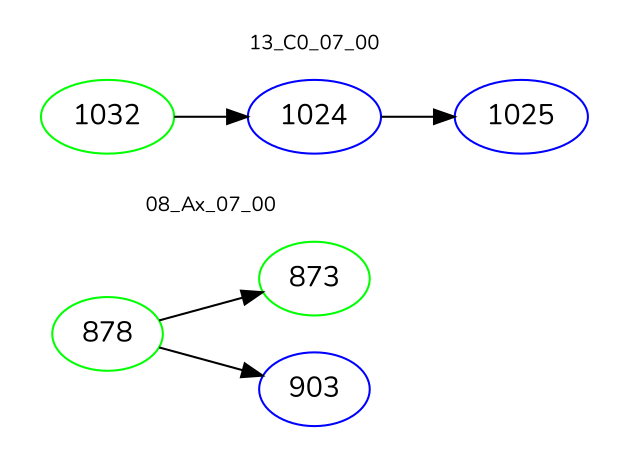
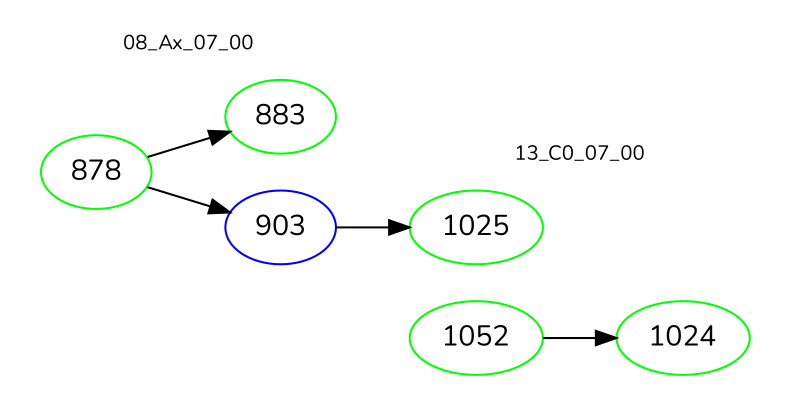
(108, 117) -> (476, 338)
(314, 117) -> (683, 338)
(407, 117) -> (365, 227)
(521, 117) -> (476, 227)
(314, 279) -> (281, 117)
